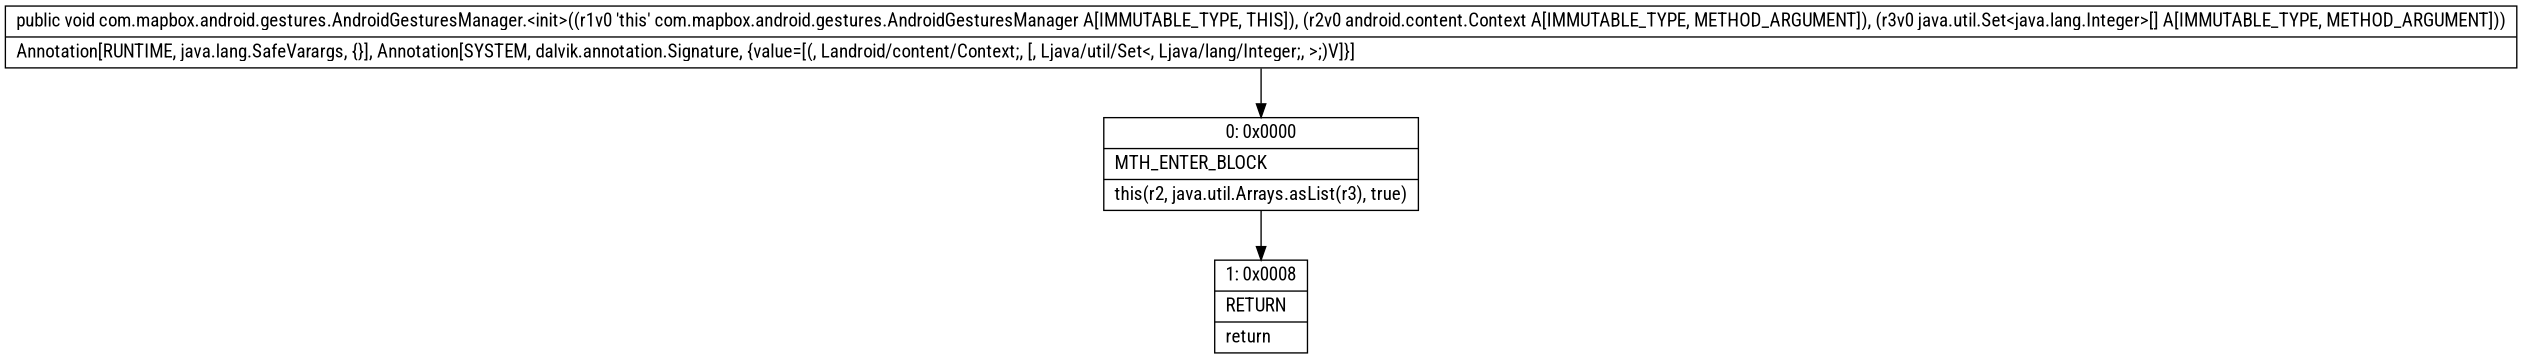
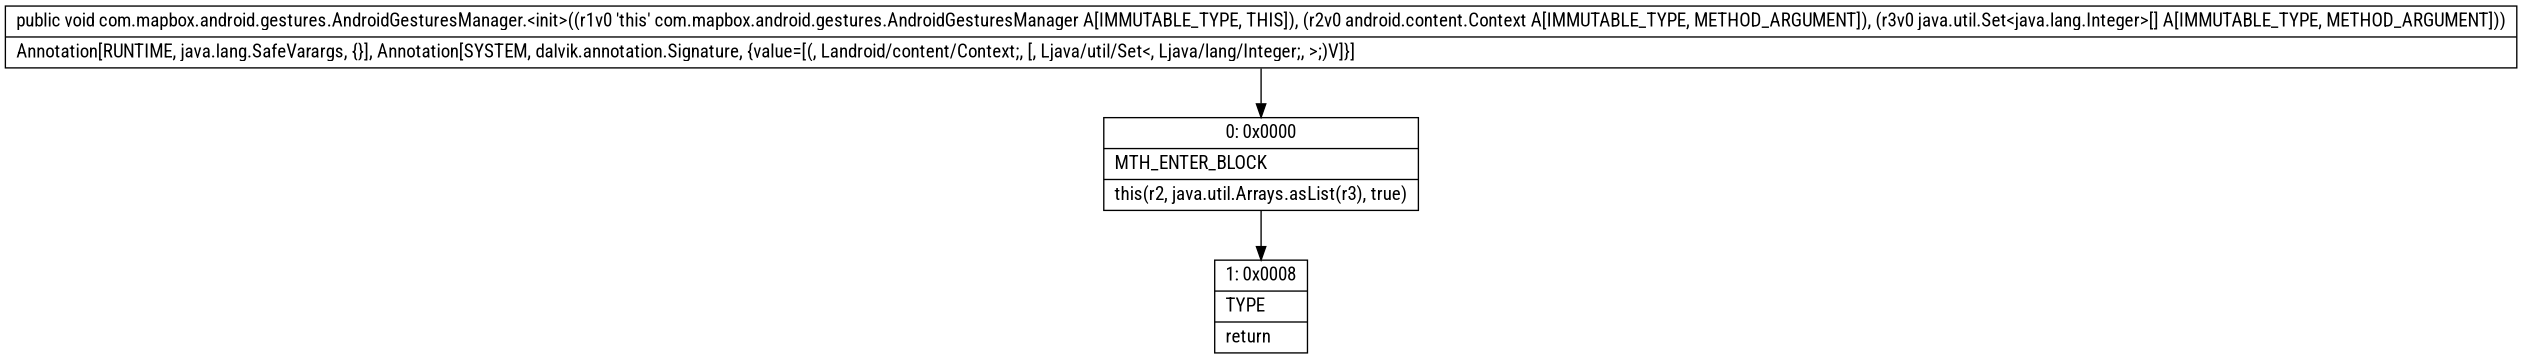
(1256, 306) -> (1246, 306)
